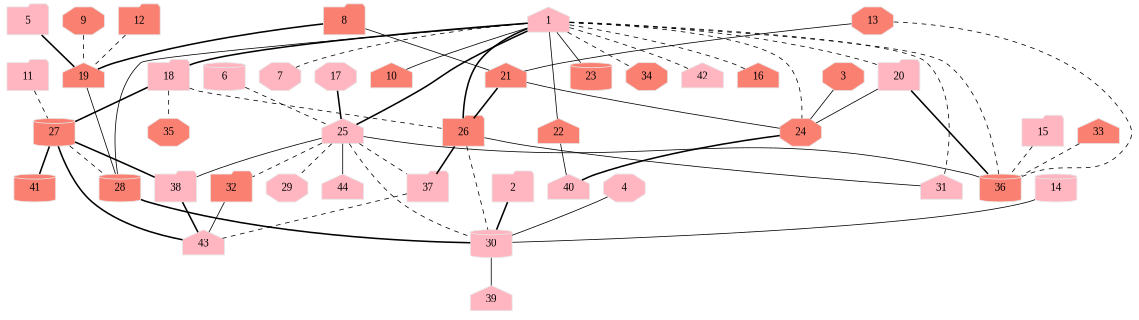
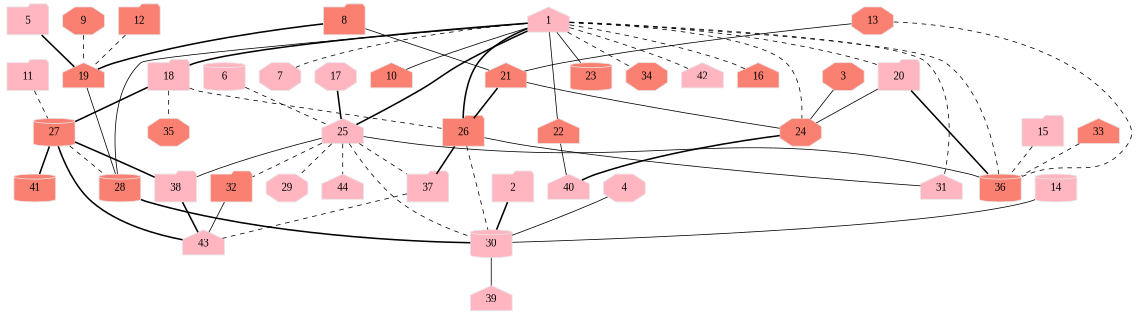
(343, 159) -> (343, 159)
